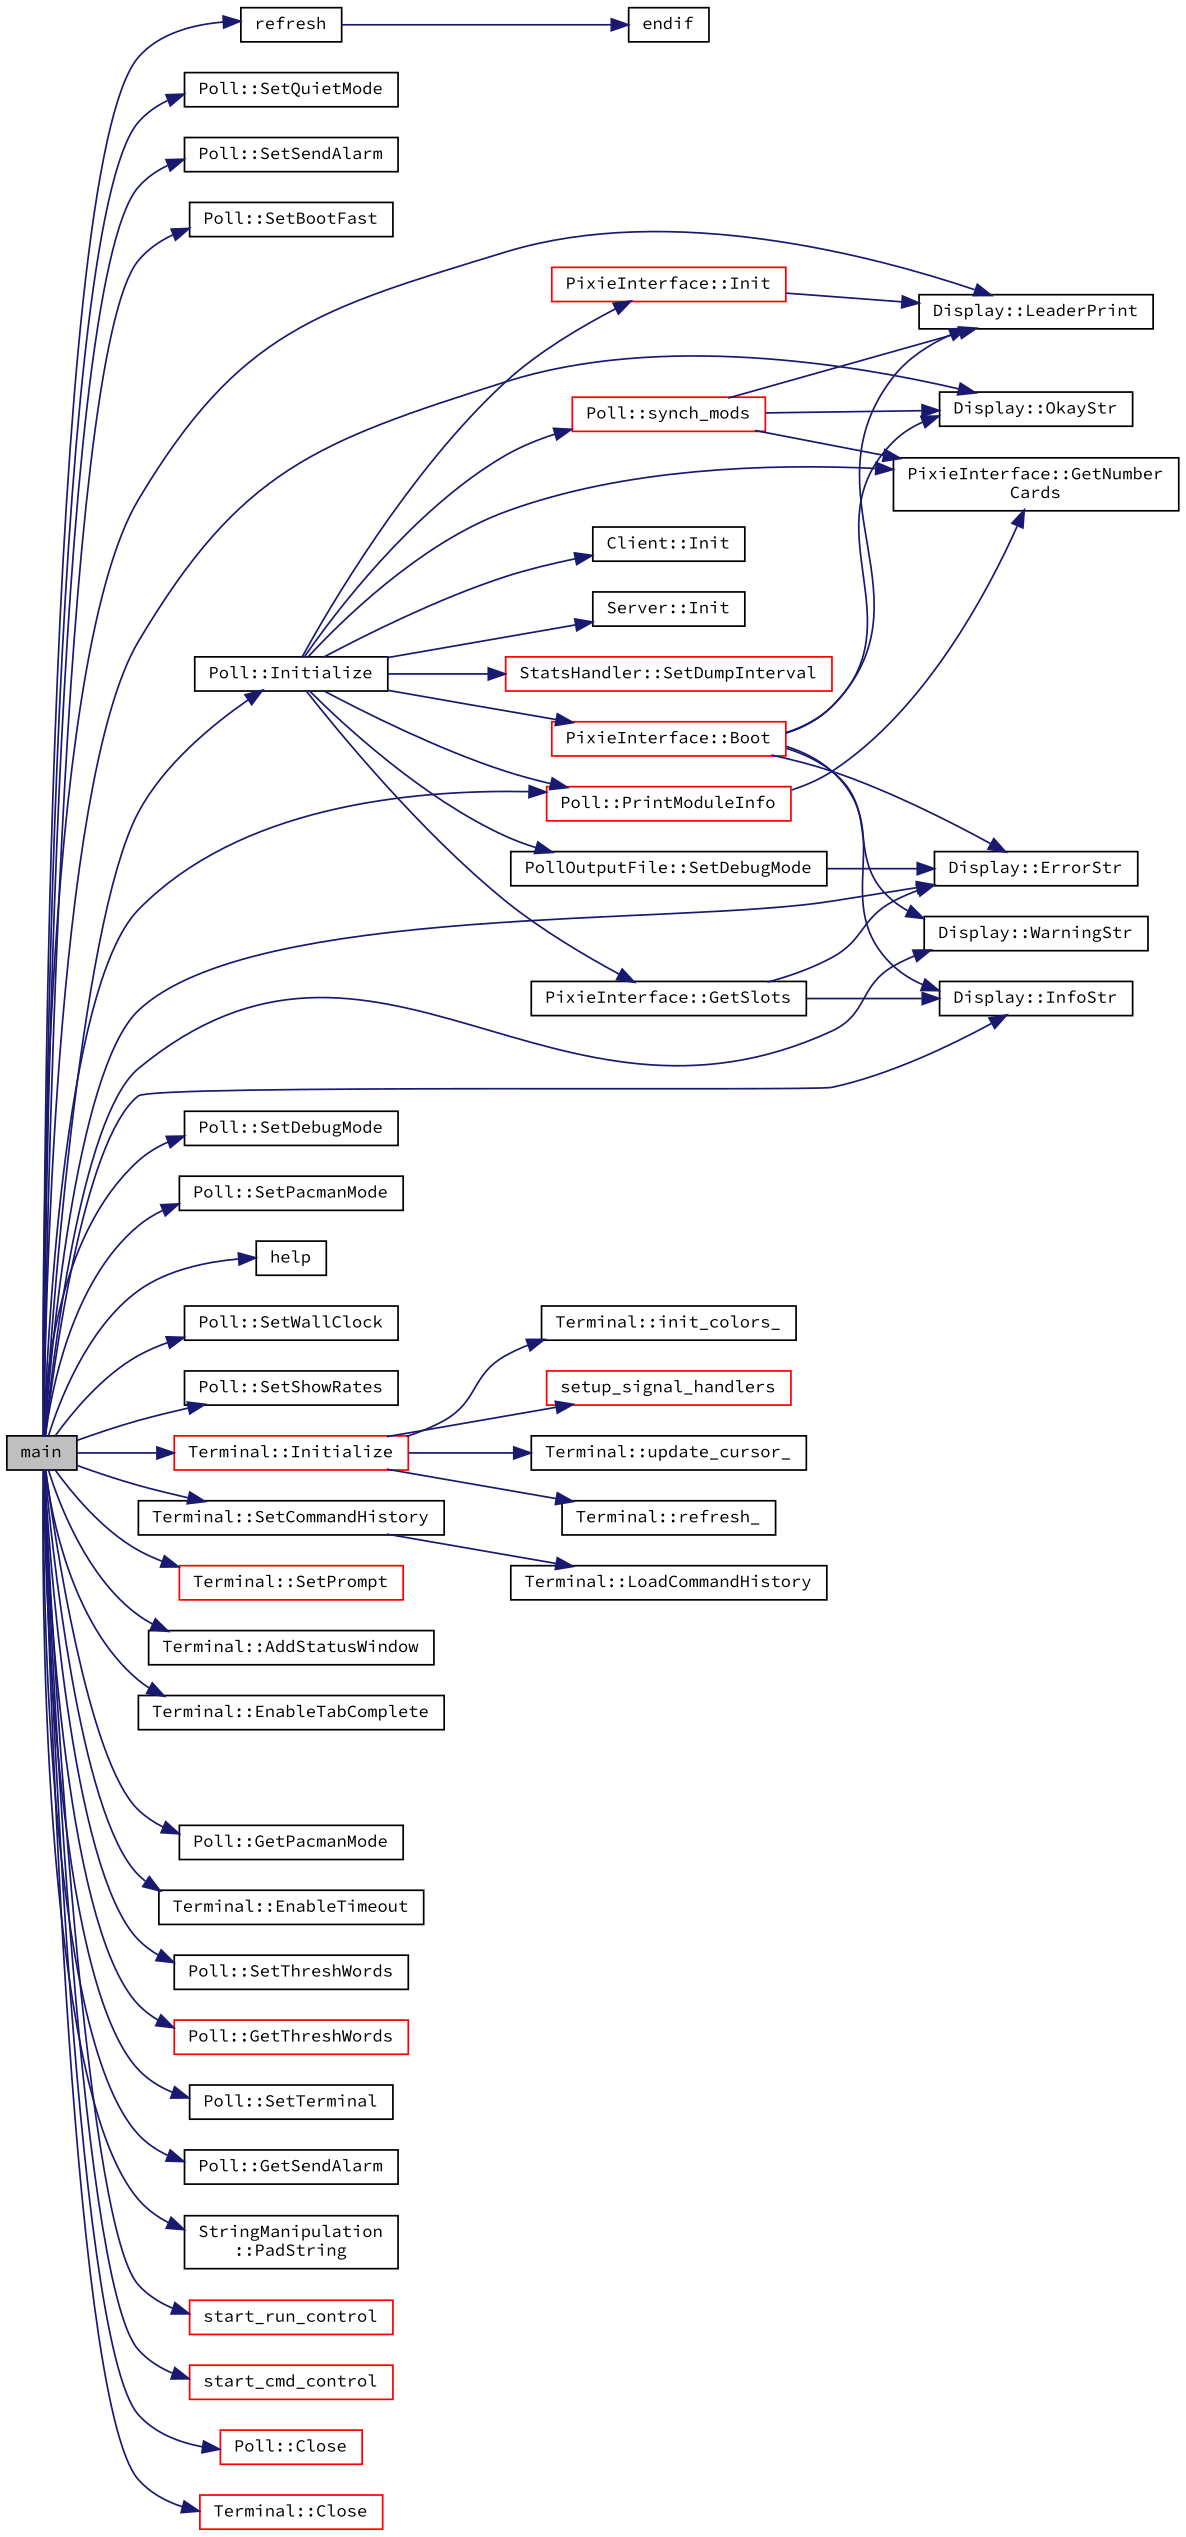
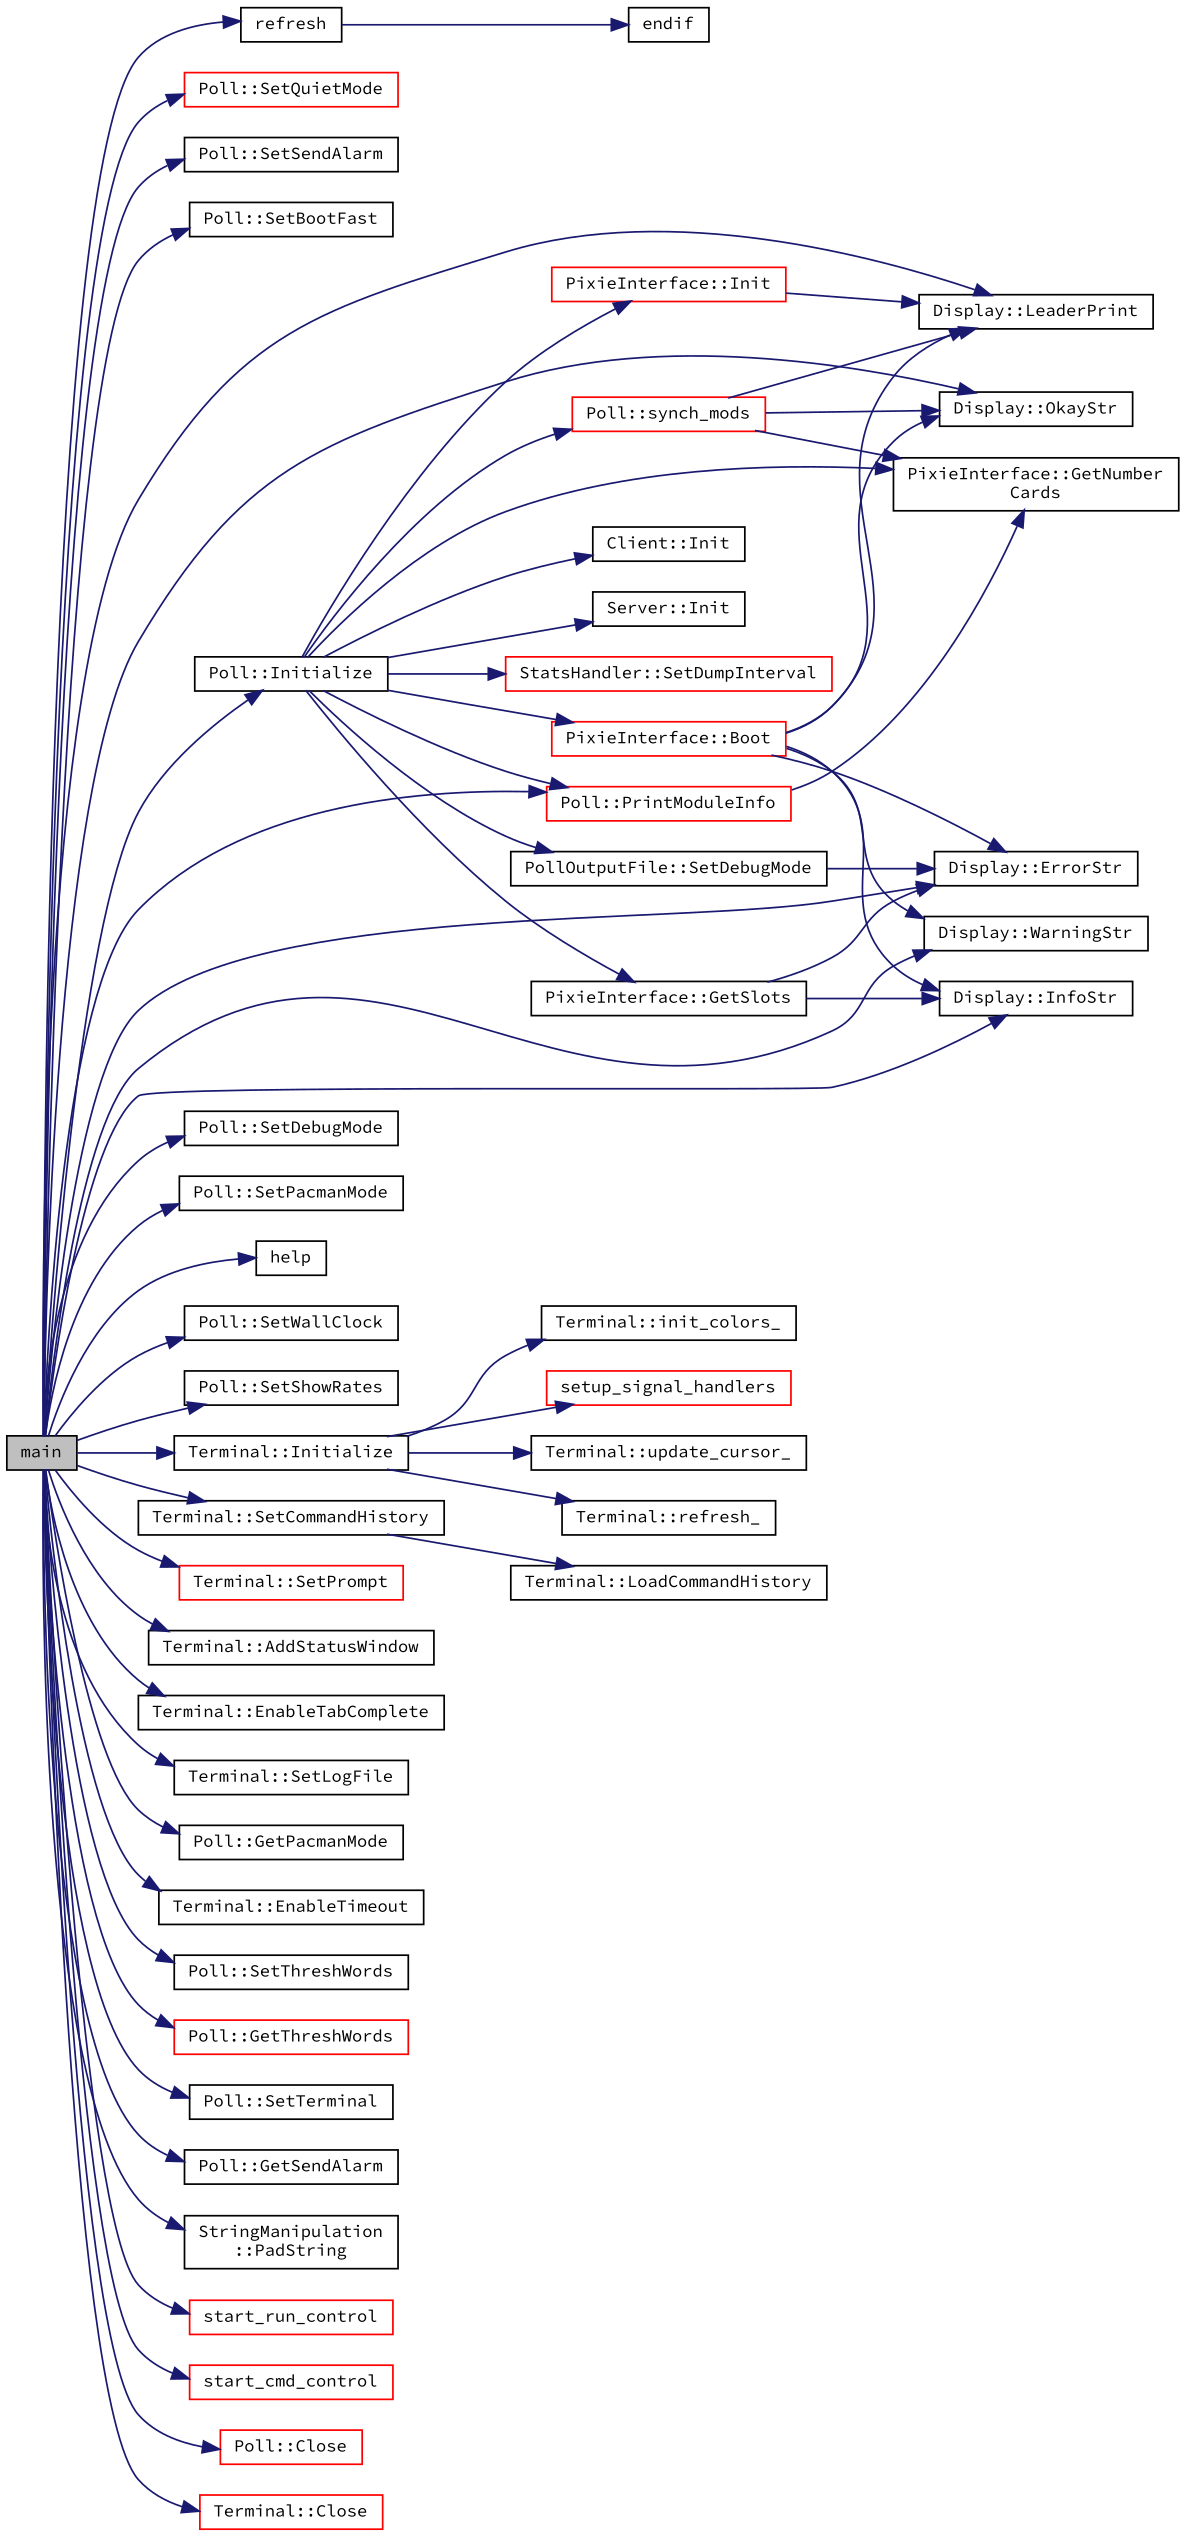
(291, 90) -> (291, 90)
(291, 1453) -> (291, 1453)
none -> (291, 1778)
